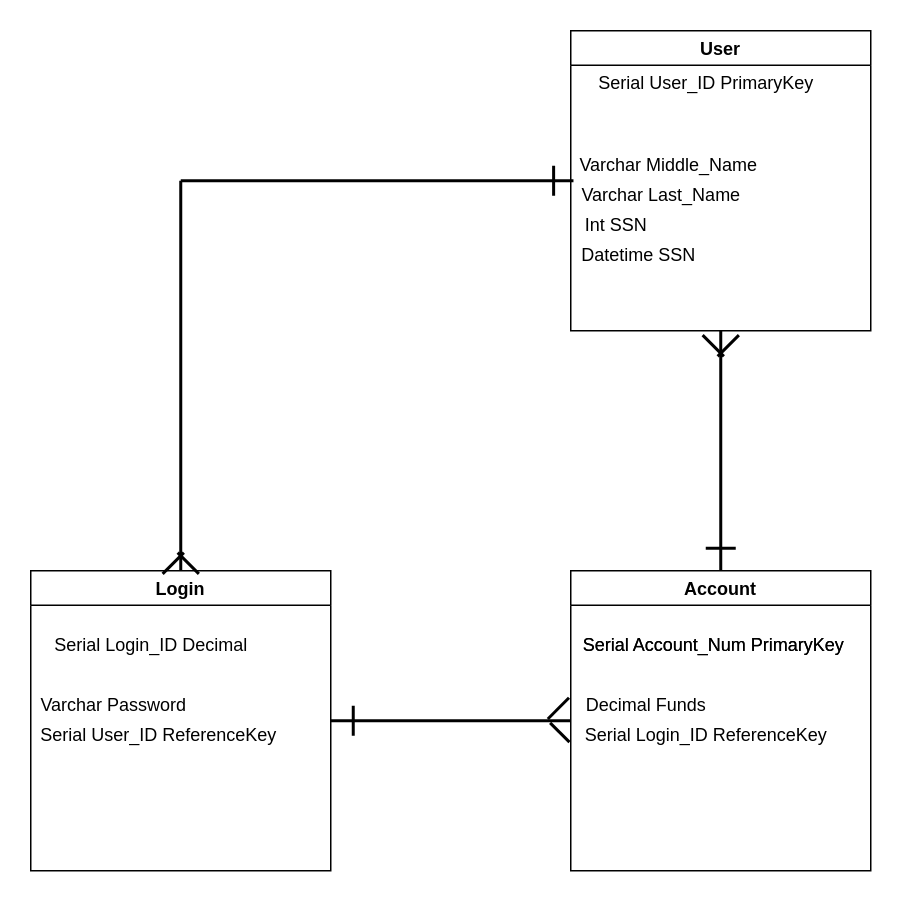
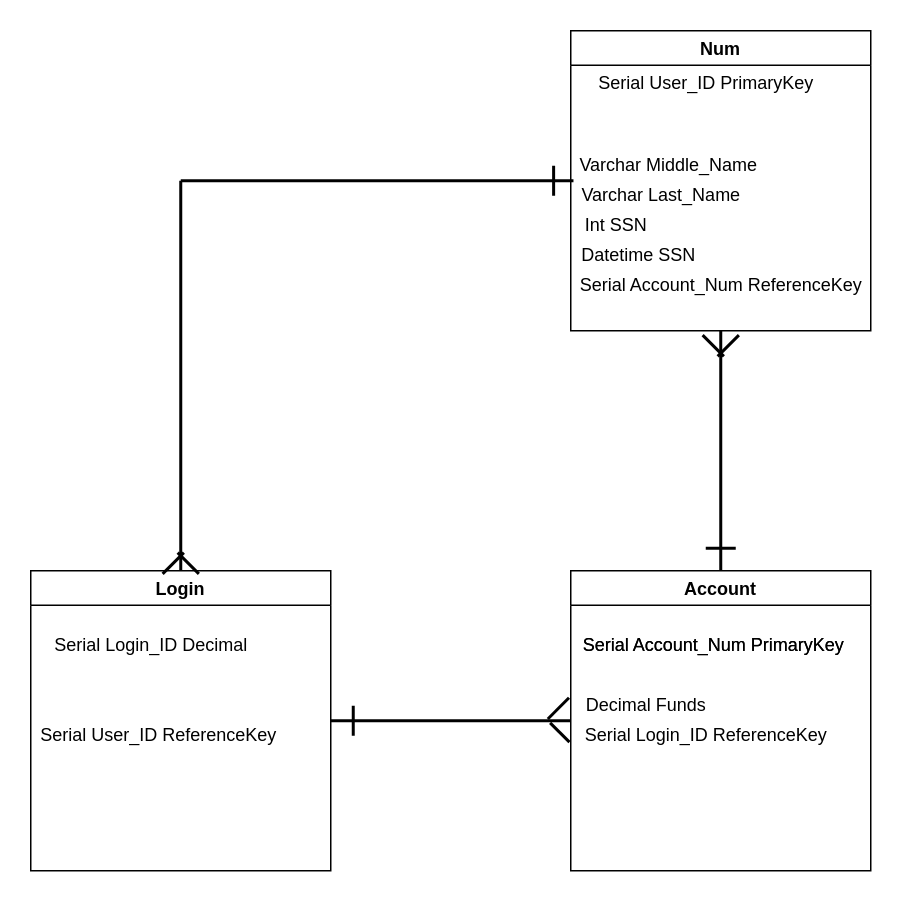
(720, 49) -> (720, 49)
none -> (721, 286)
(113, 706) -> none
